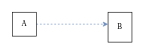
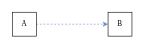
(120, 27) -> (120, 24)
